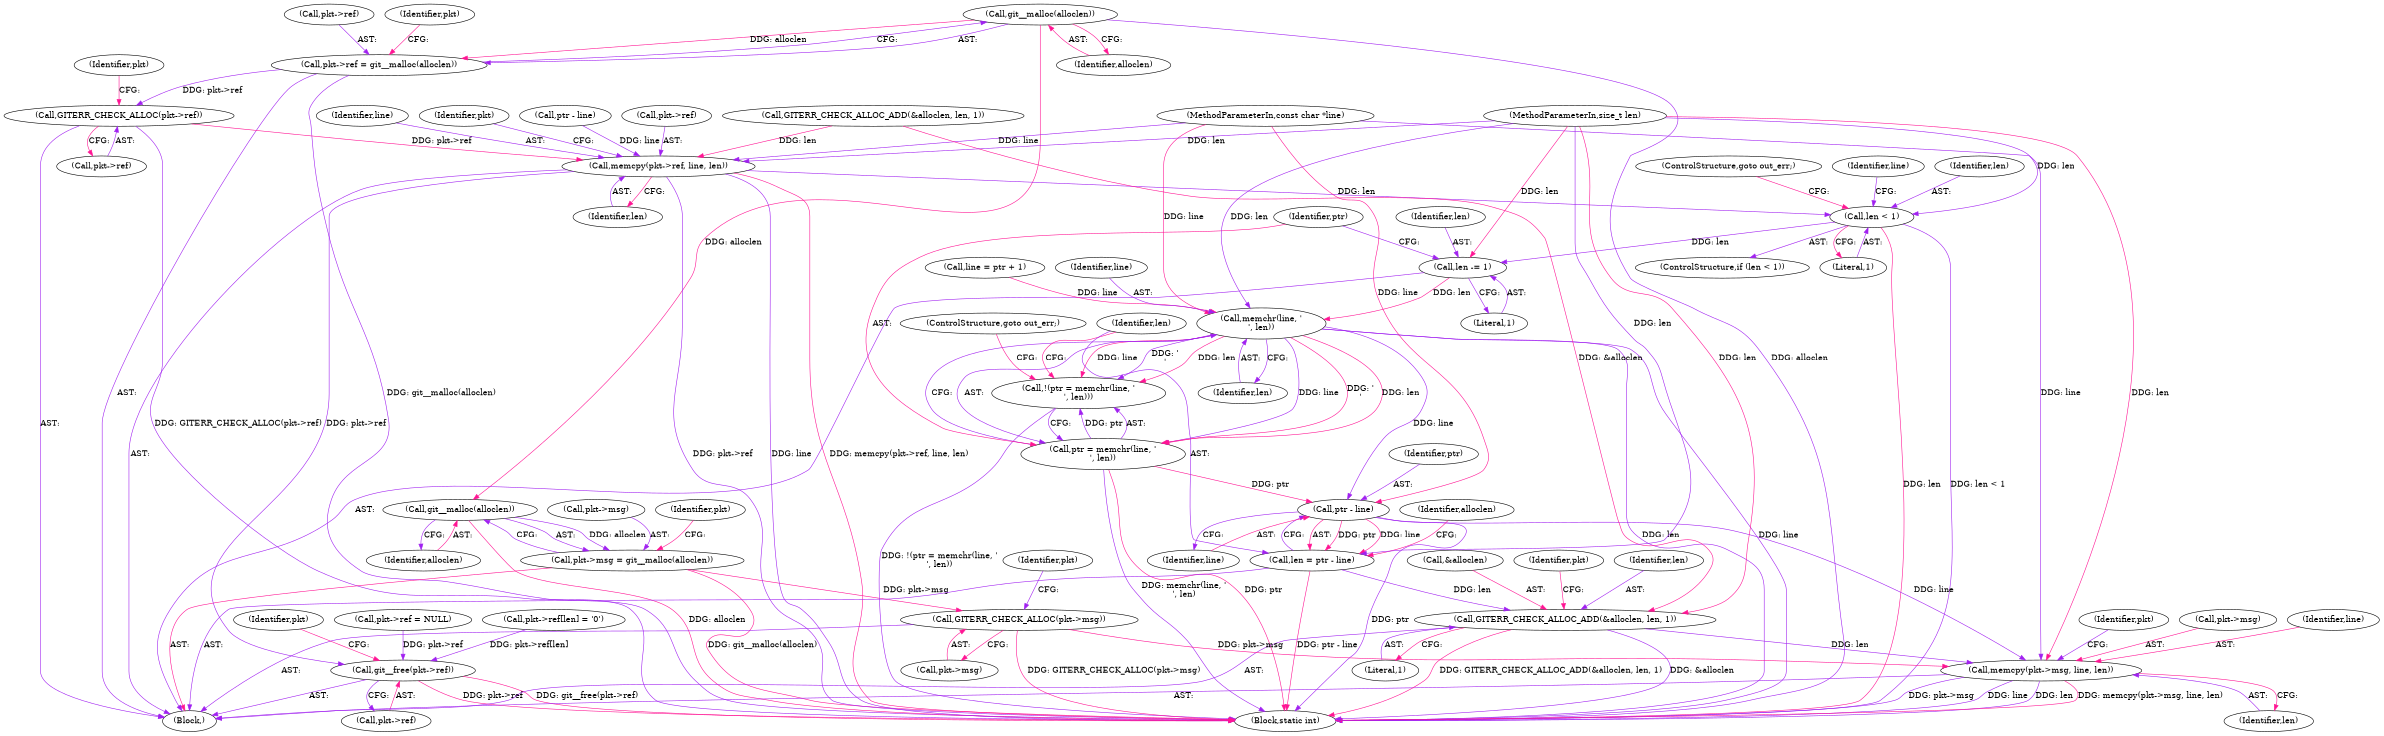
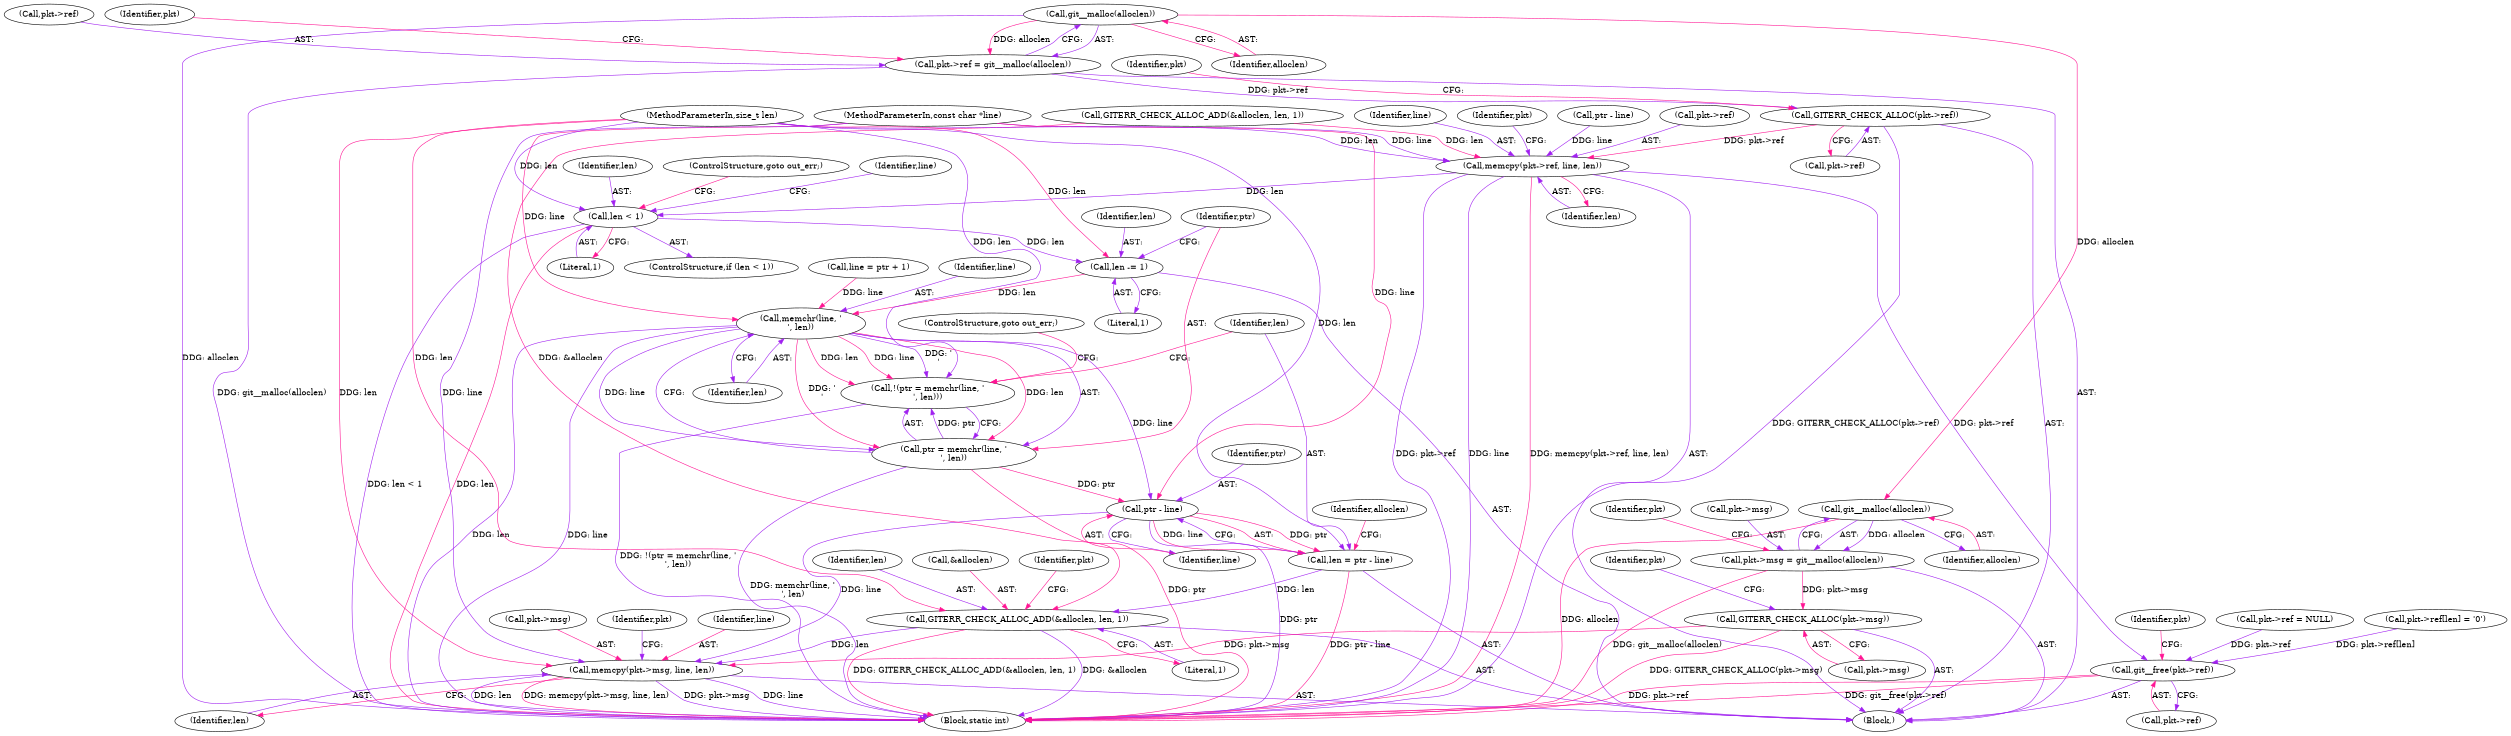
(1316, 163) -> (1013, 250)
(318, 590) -> (2039, 651)
